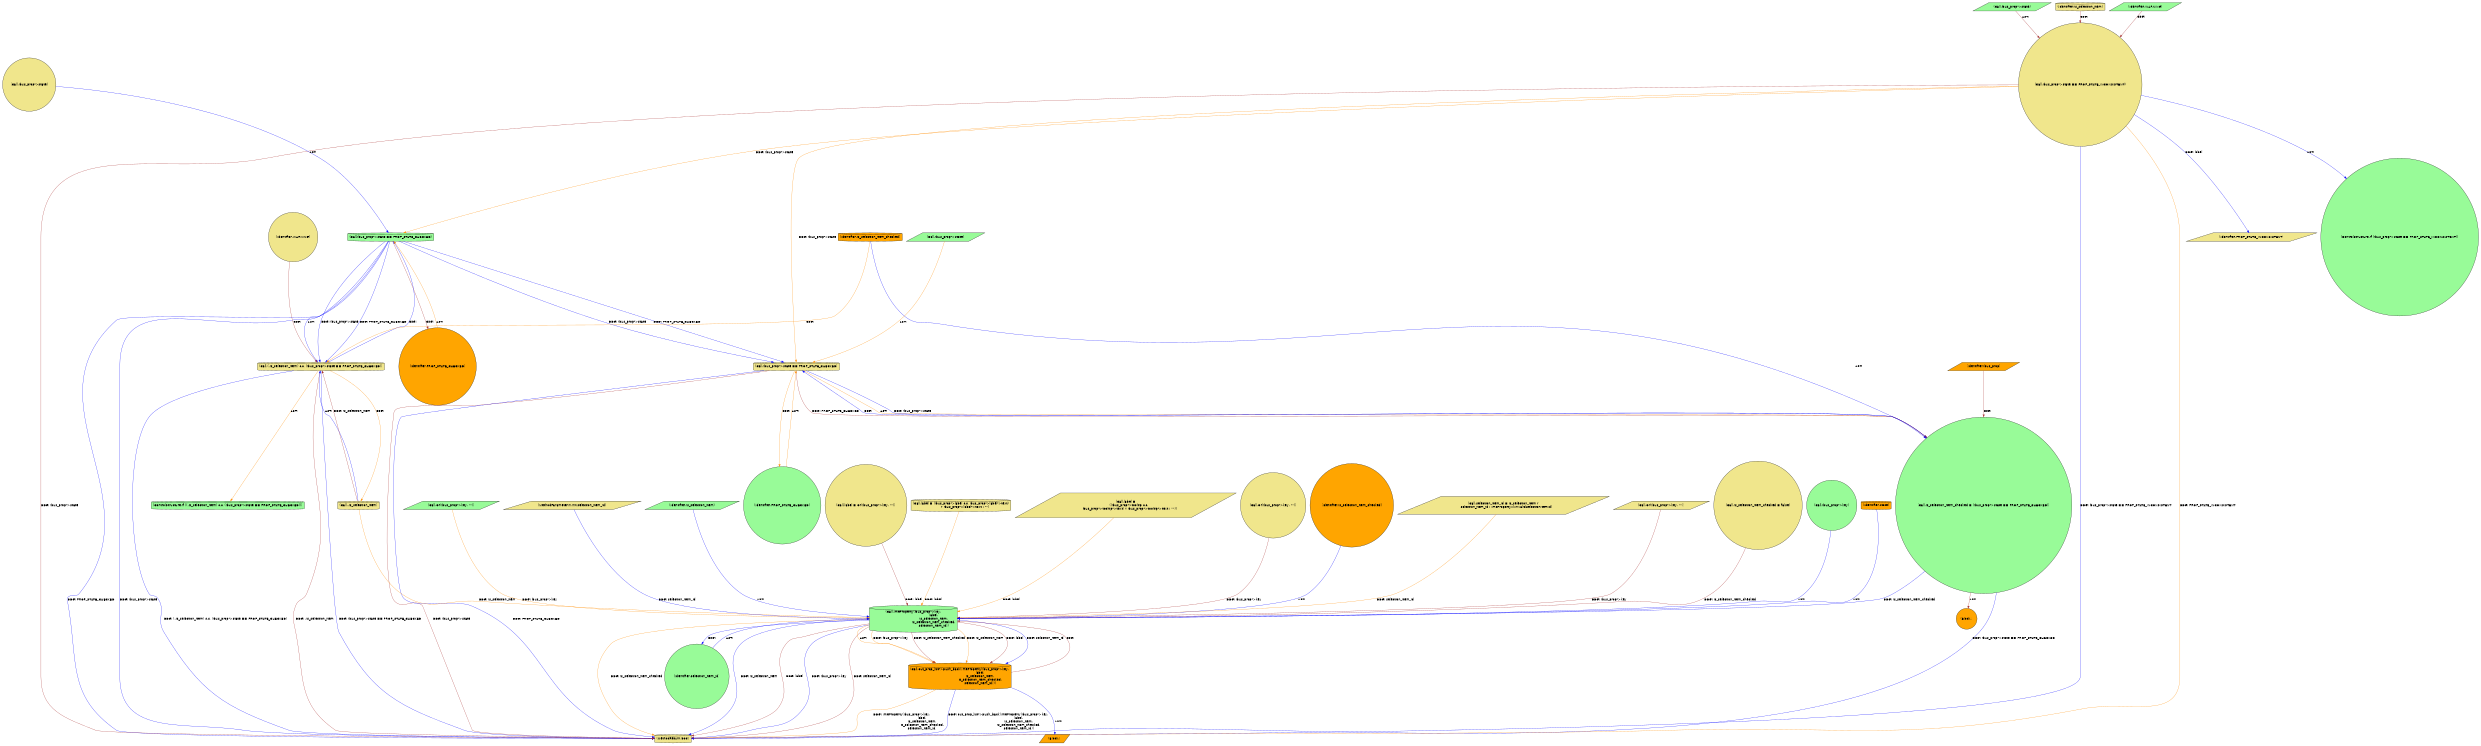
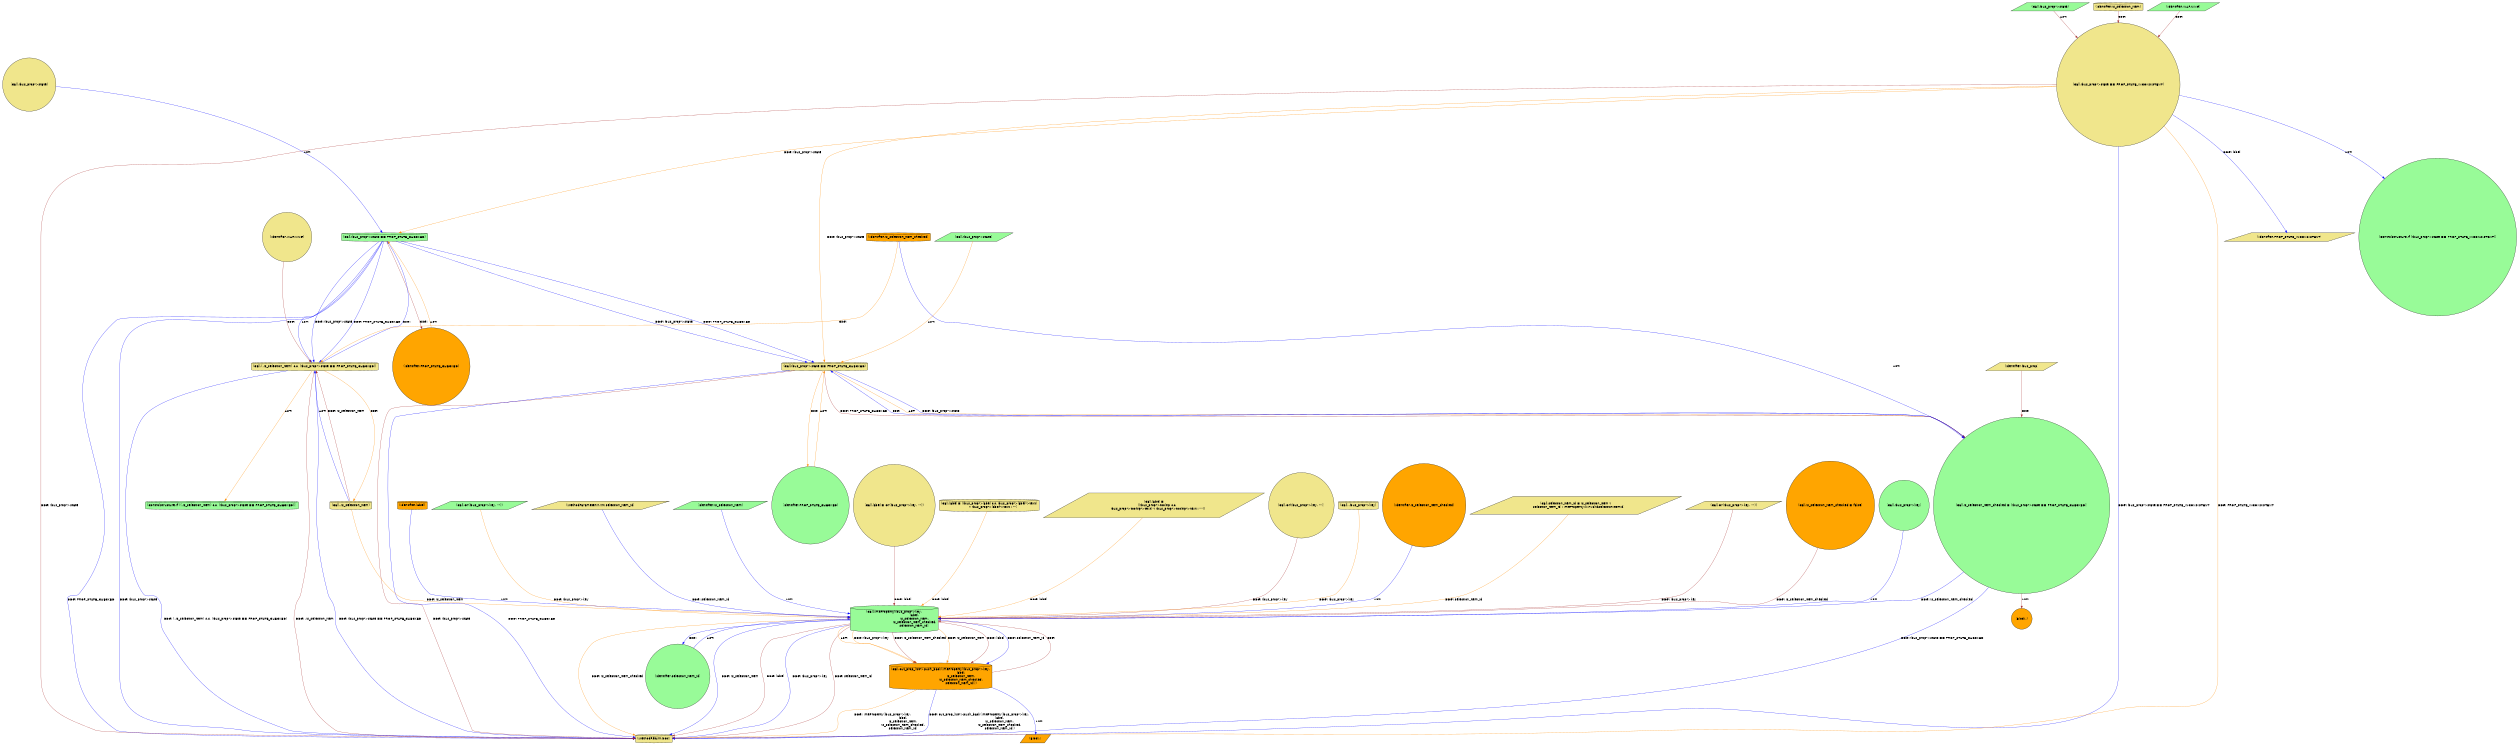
(1984, 366) -> (2022, 366)
none -> (1358, 505)
(1758, 505) -> (1830, 505)
(1876, 505) -> (412, 505)
